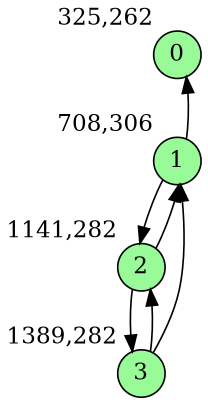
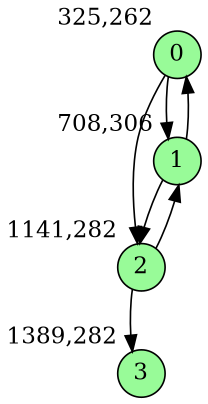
(181, 280) -> (166, 100)
(152, 329) -> (136, 148)
